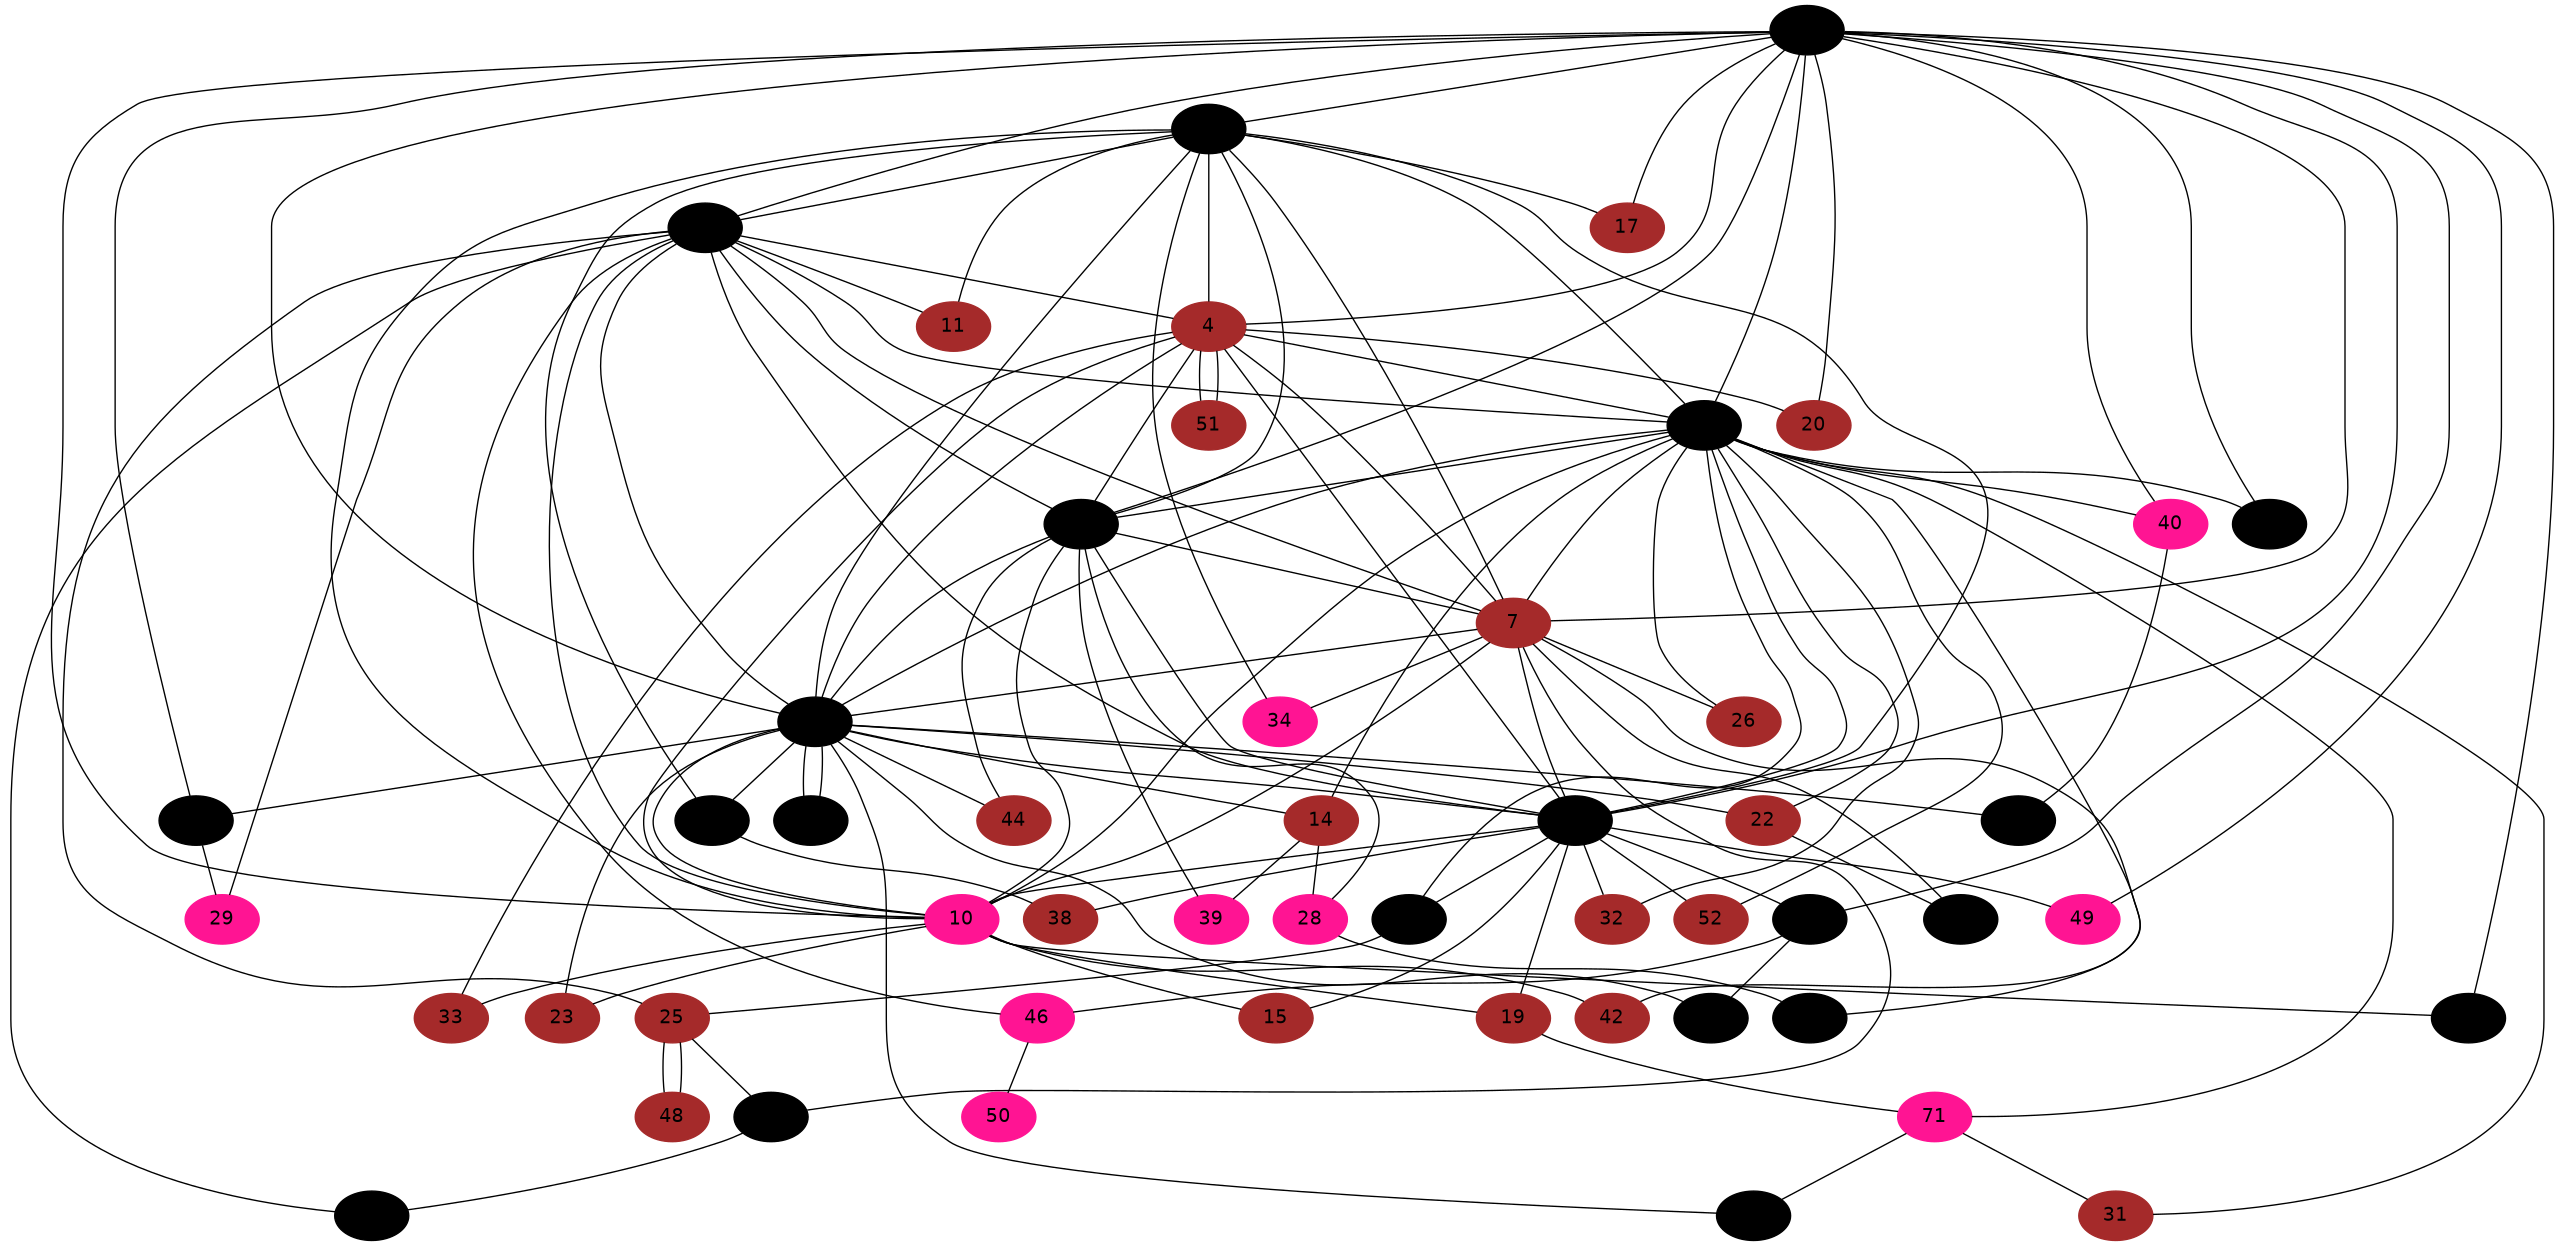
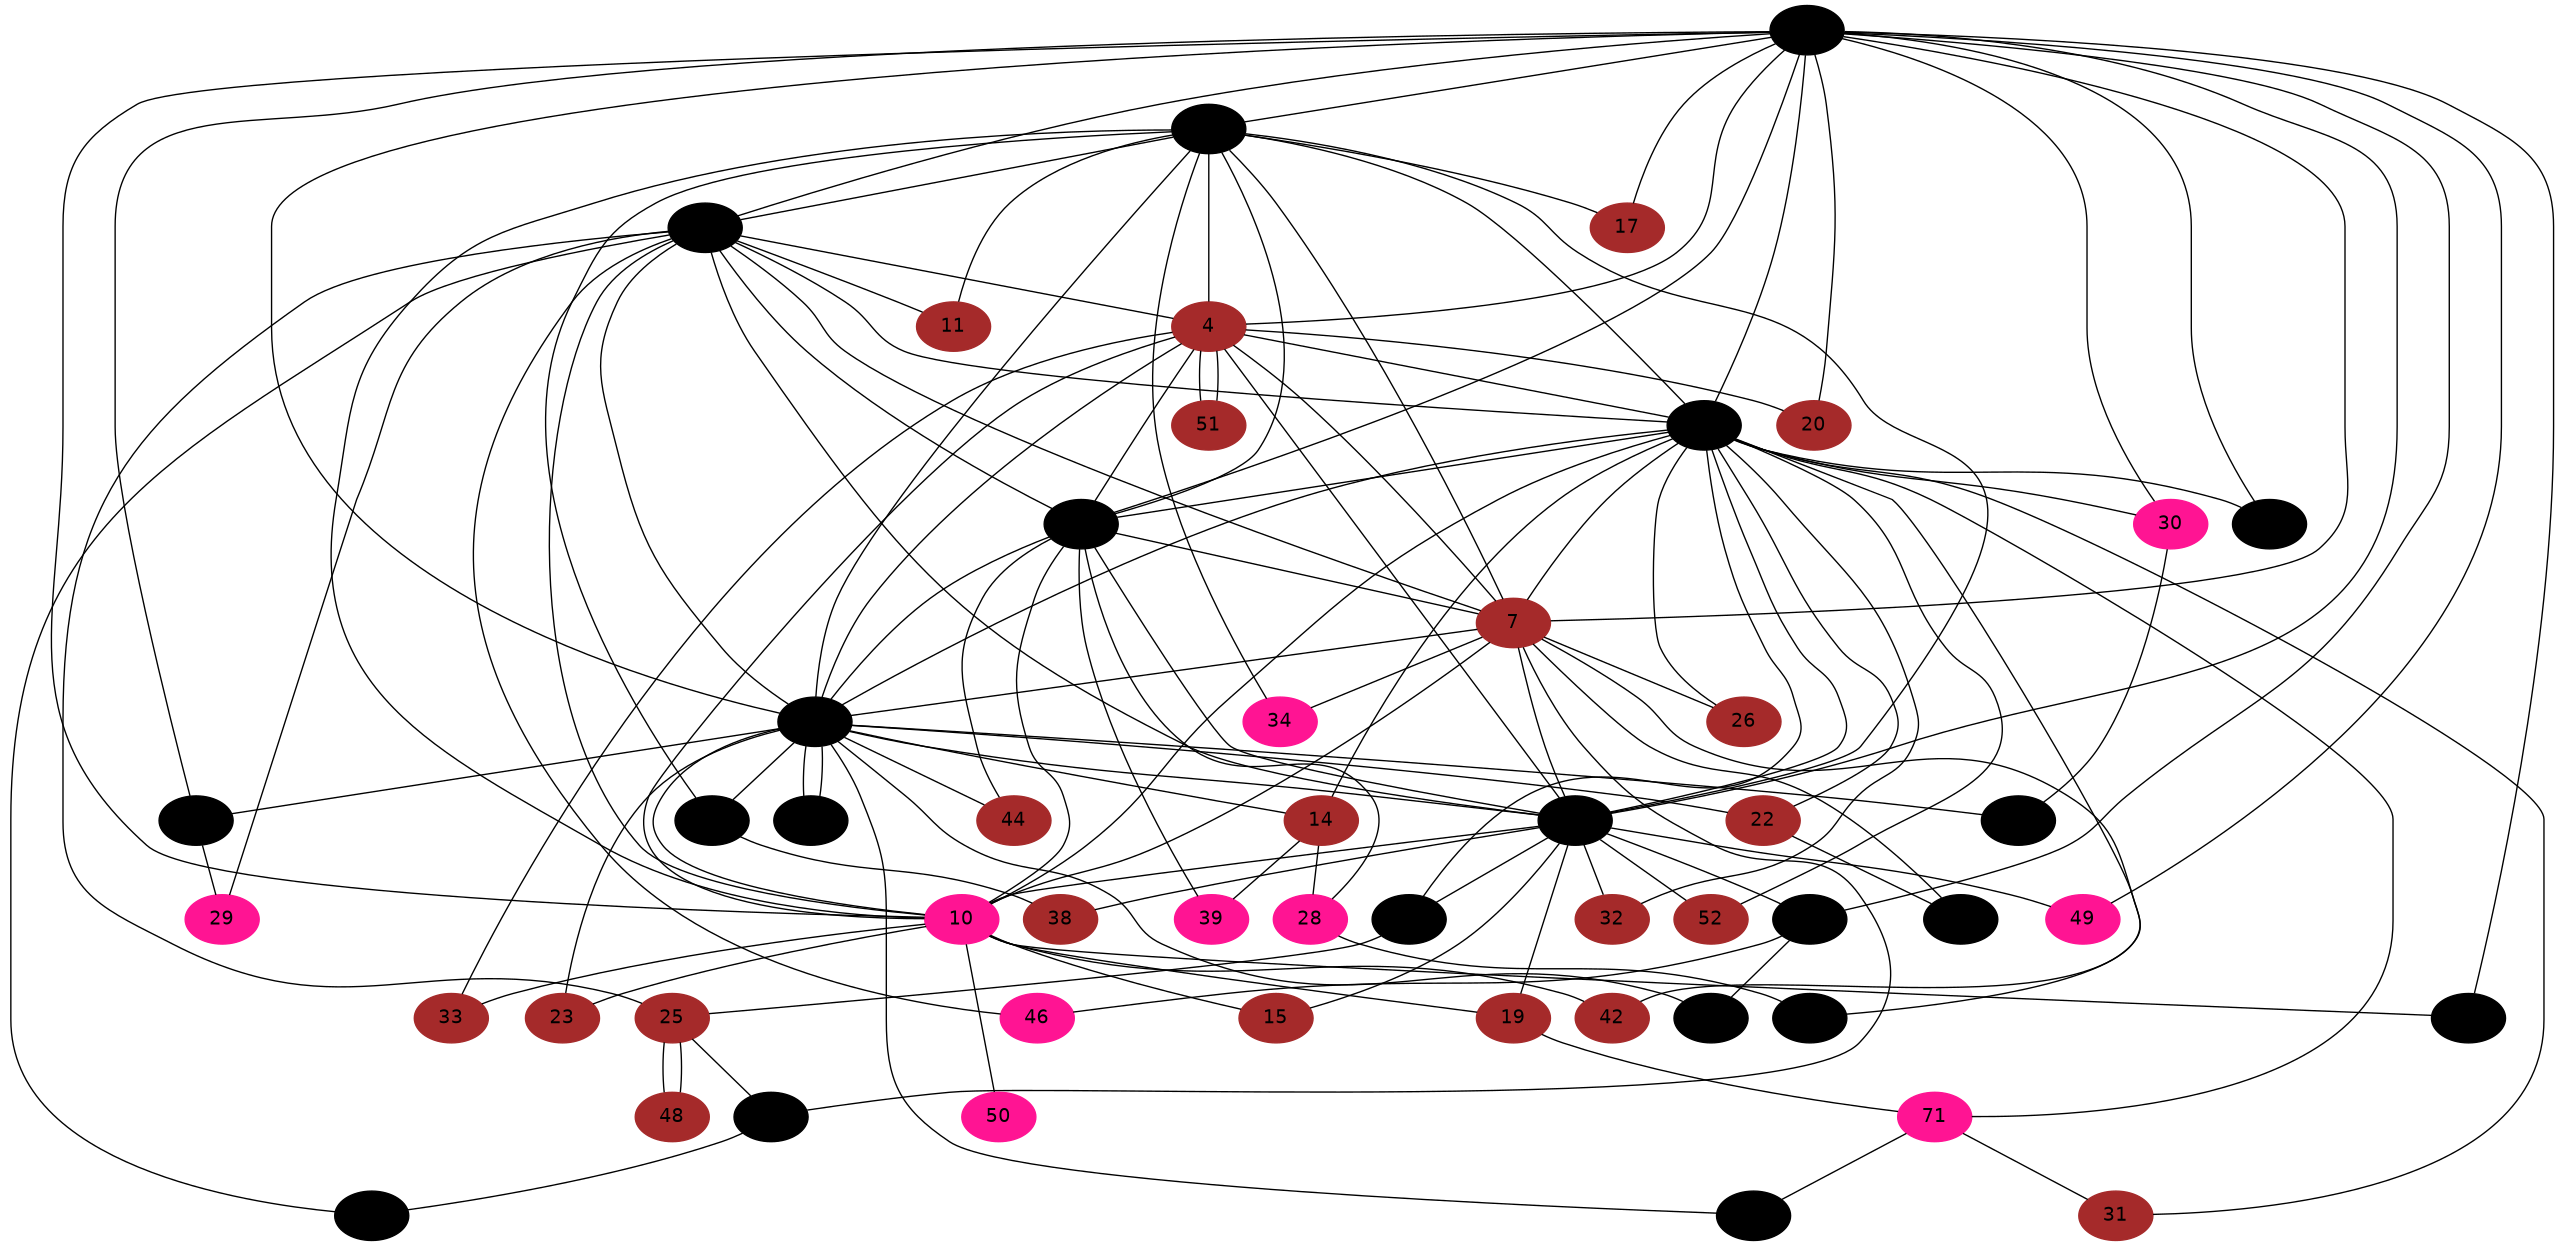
(2171, 524) -> (2171, 524)
(1018, 1068) -> (981, 1022)
